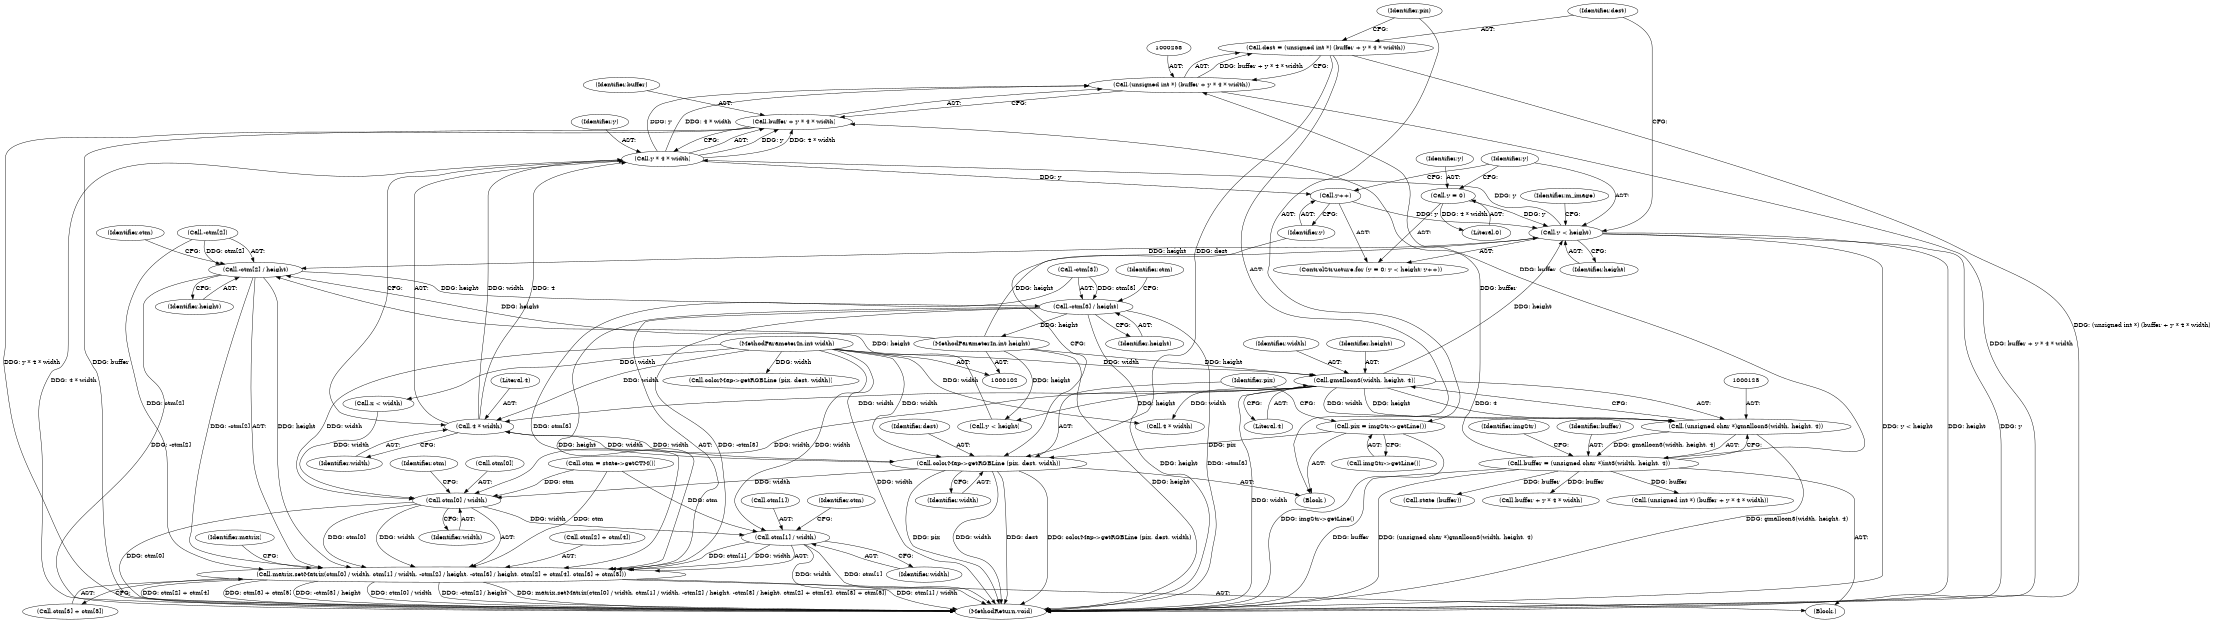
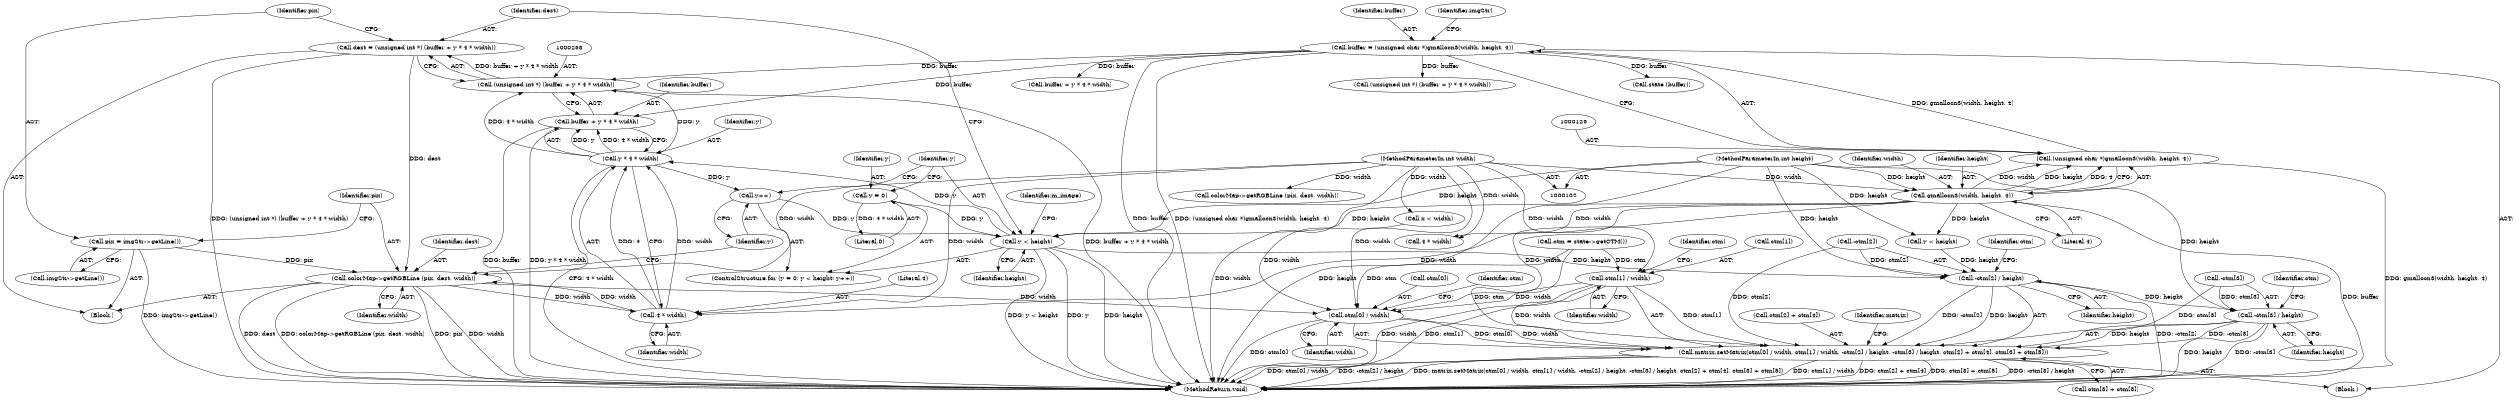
(1036, 324) -> (2031, 187)
(74, 381) -> (591, 279)
(1589, 464) -> (1422, 48)
(1270, 501) -> (2361, 297)
(610, 528) -> (1493, 302)
